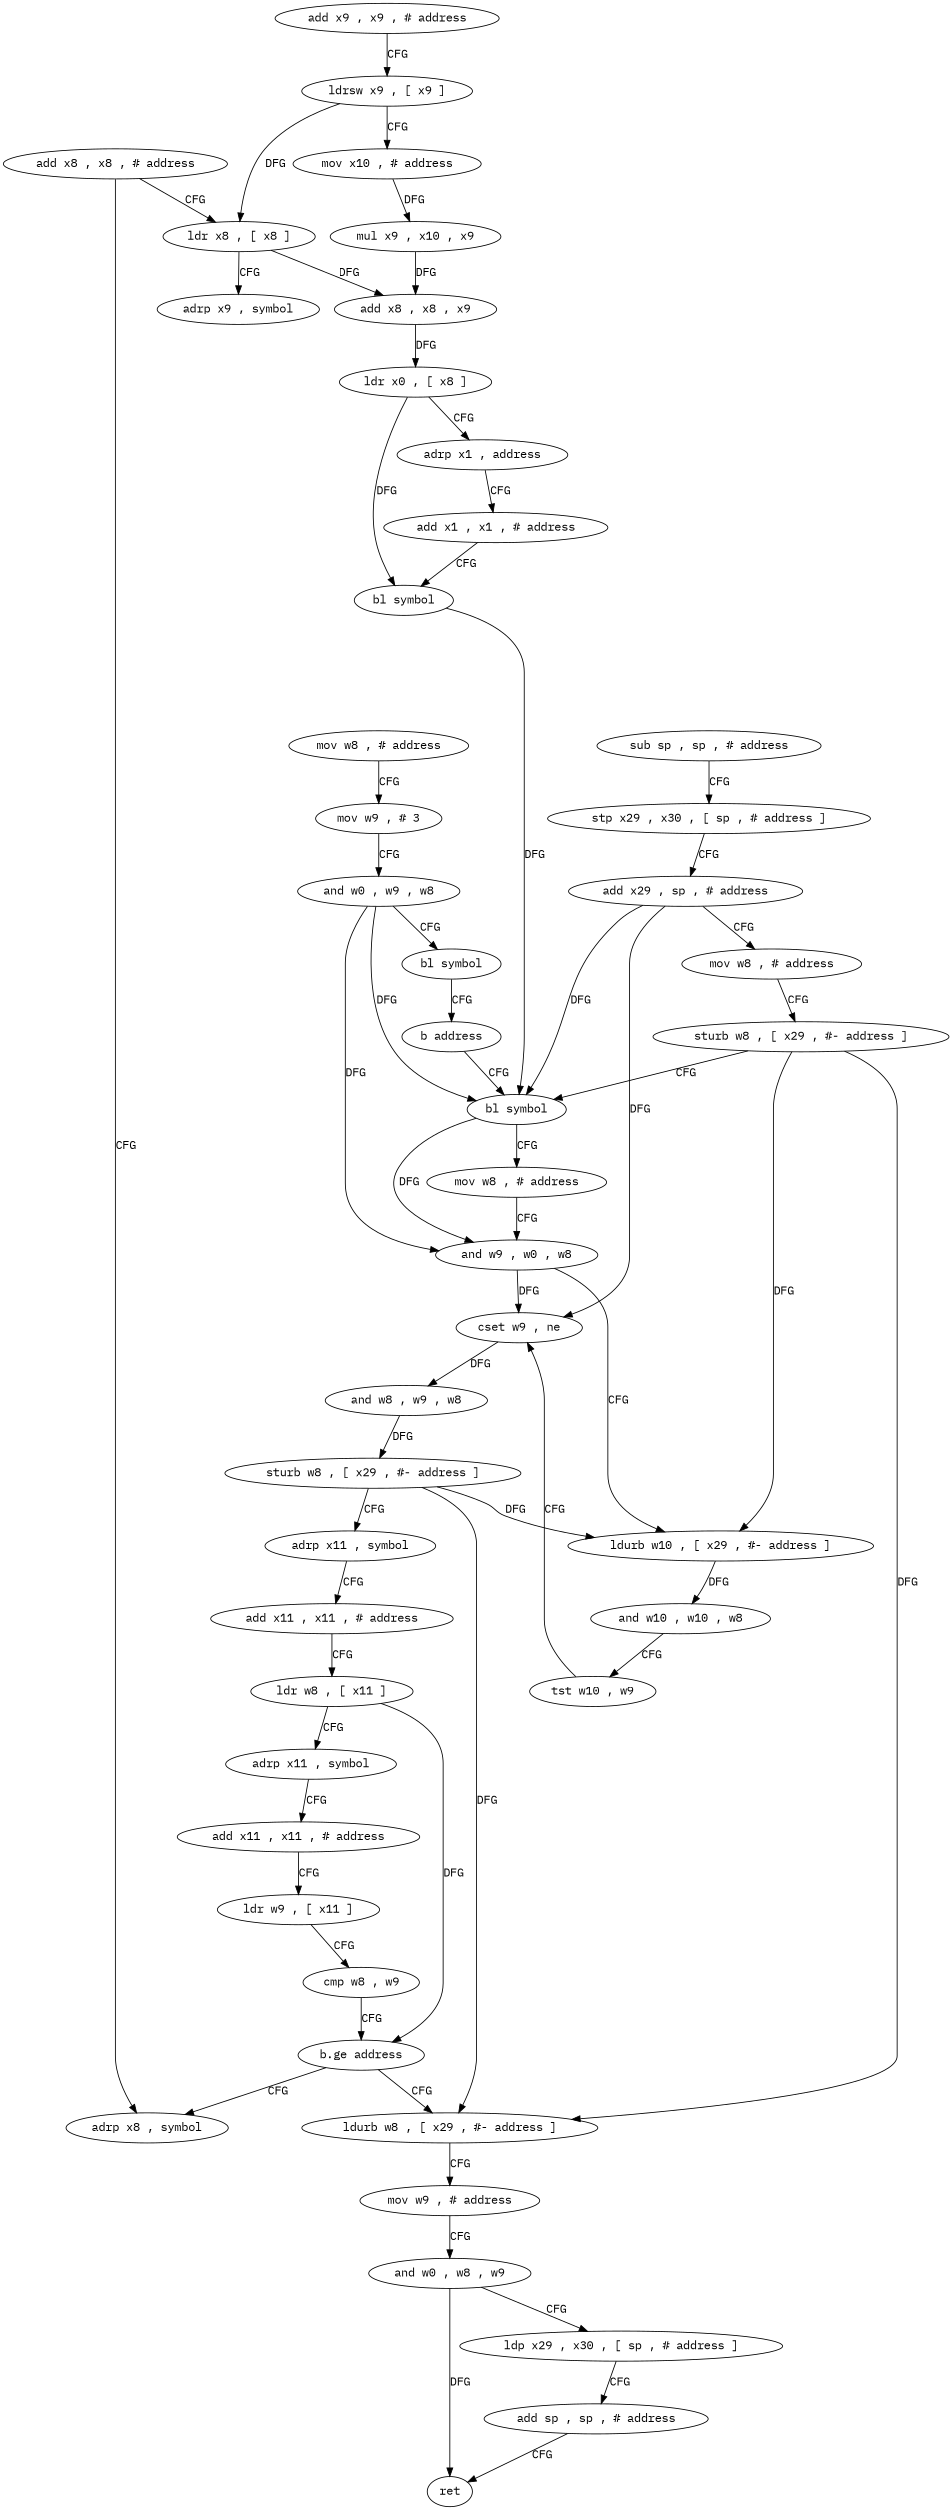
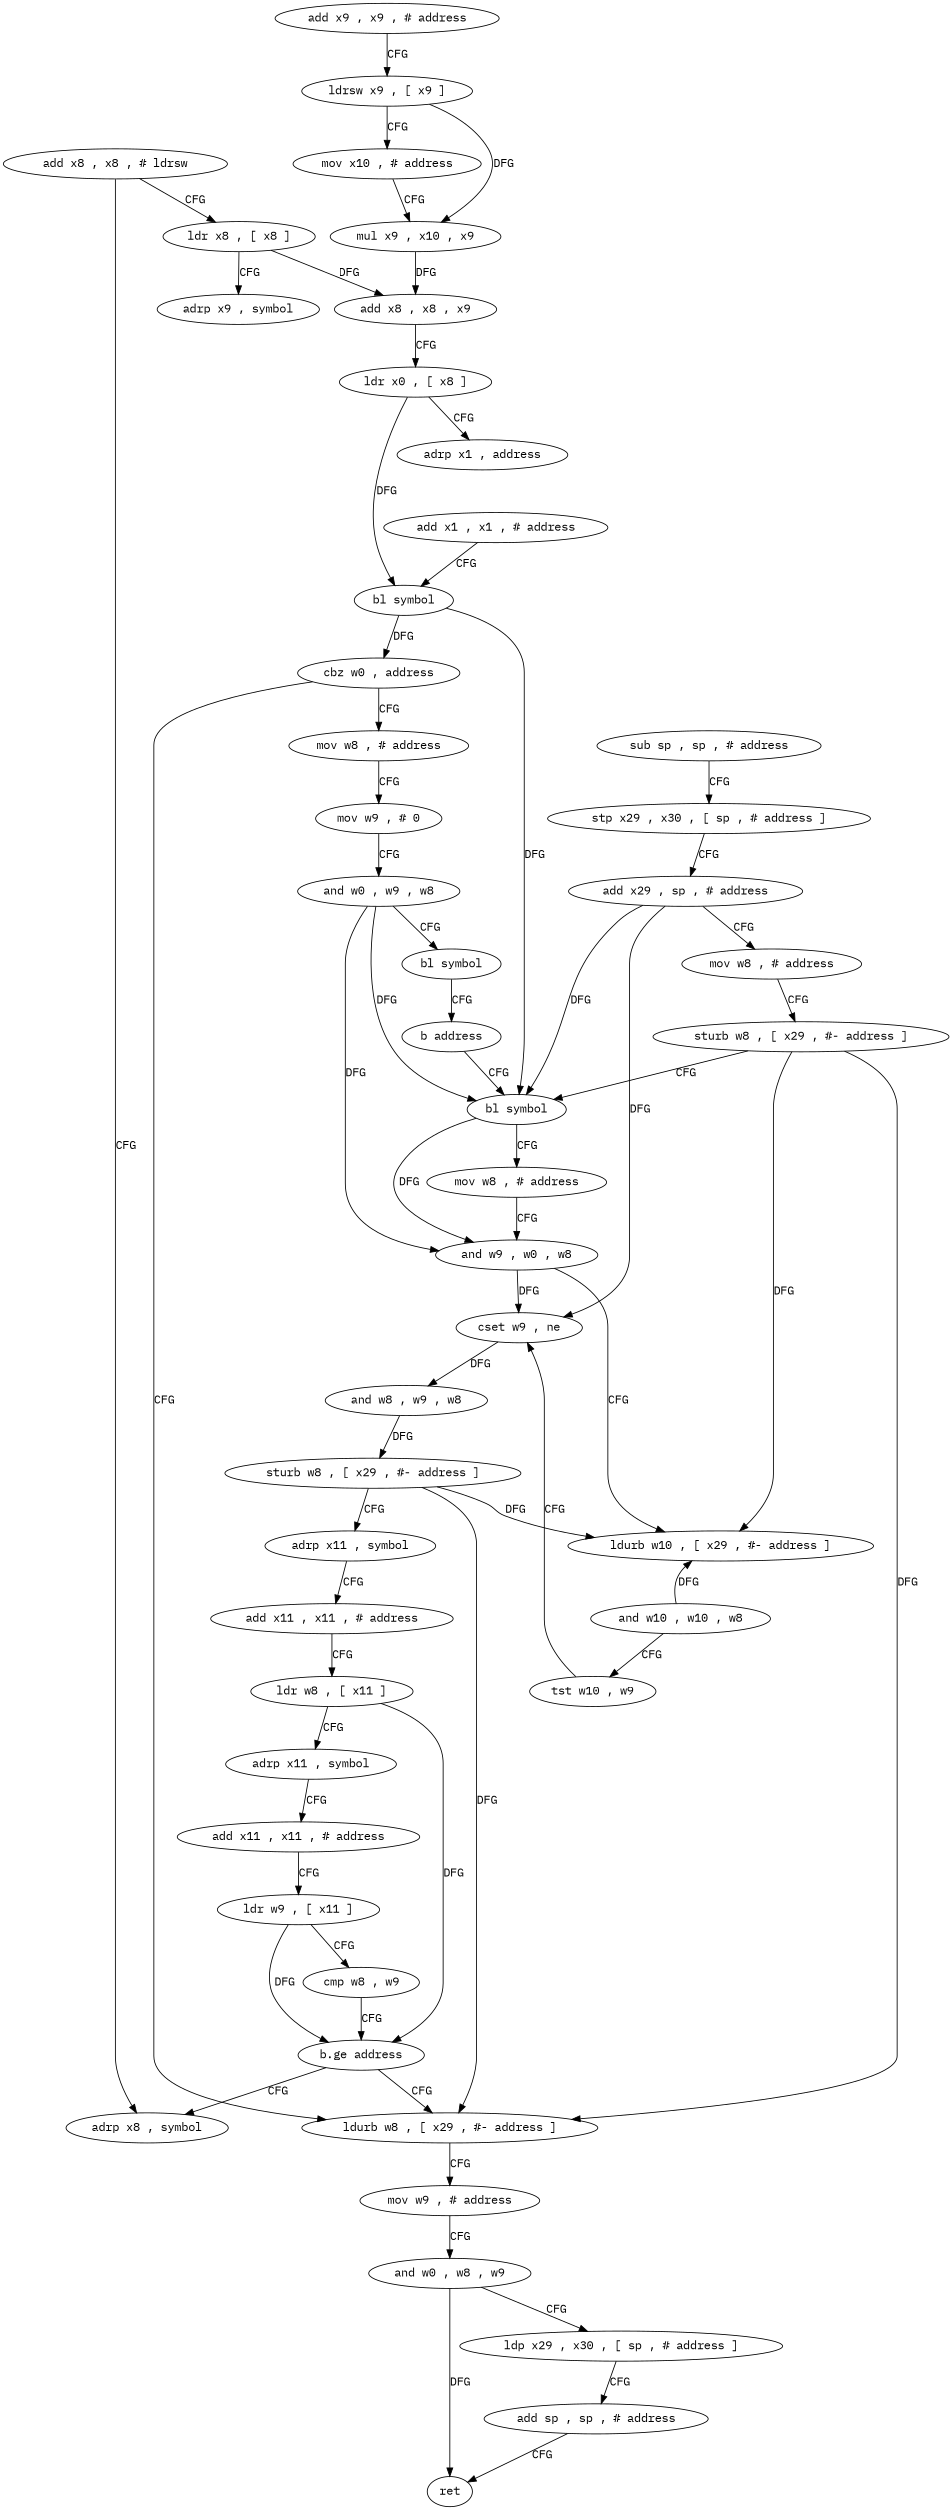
(272, 142) -> (491, 155)
(115, 164) -> (115, 164)
(414, 200) -> (414, 200)
(426, 346) -> (426, 346)
(488, 487) -> none
none -> (379, 673)
(379, 819) -> (379, 819)
(707, 1579) -> (676, 1584)
none -> (272, 1991)
